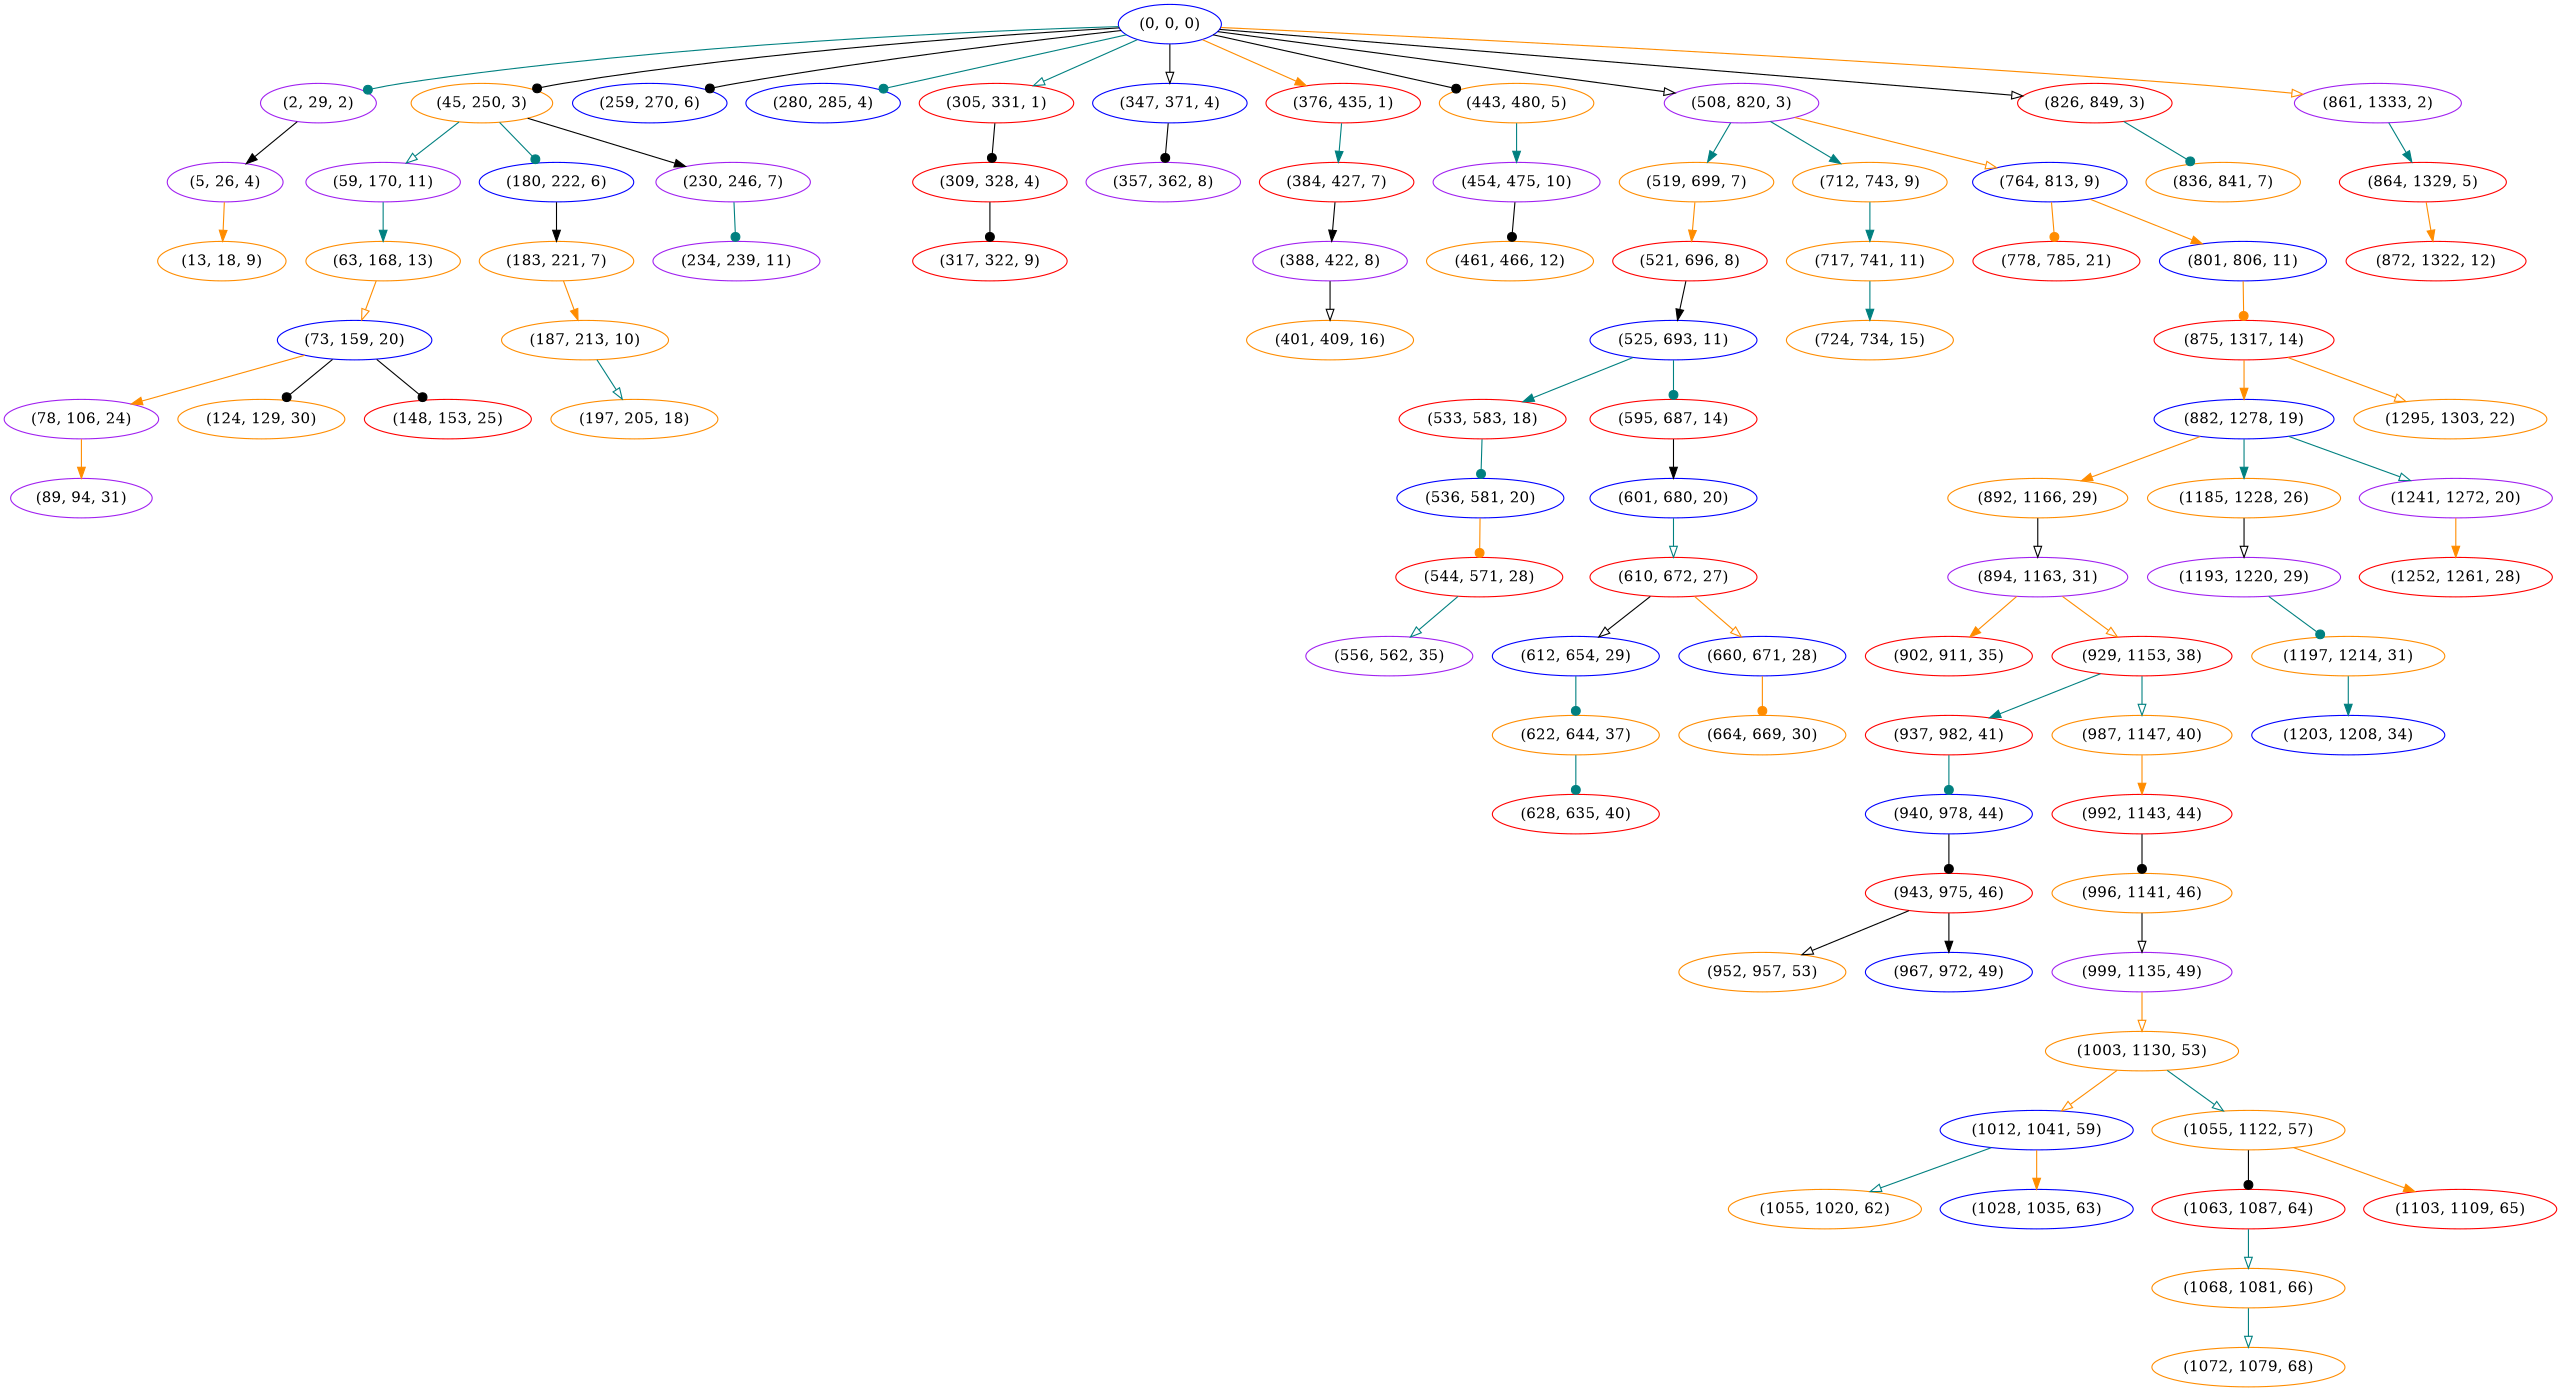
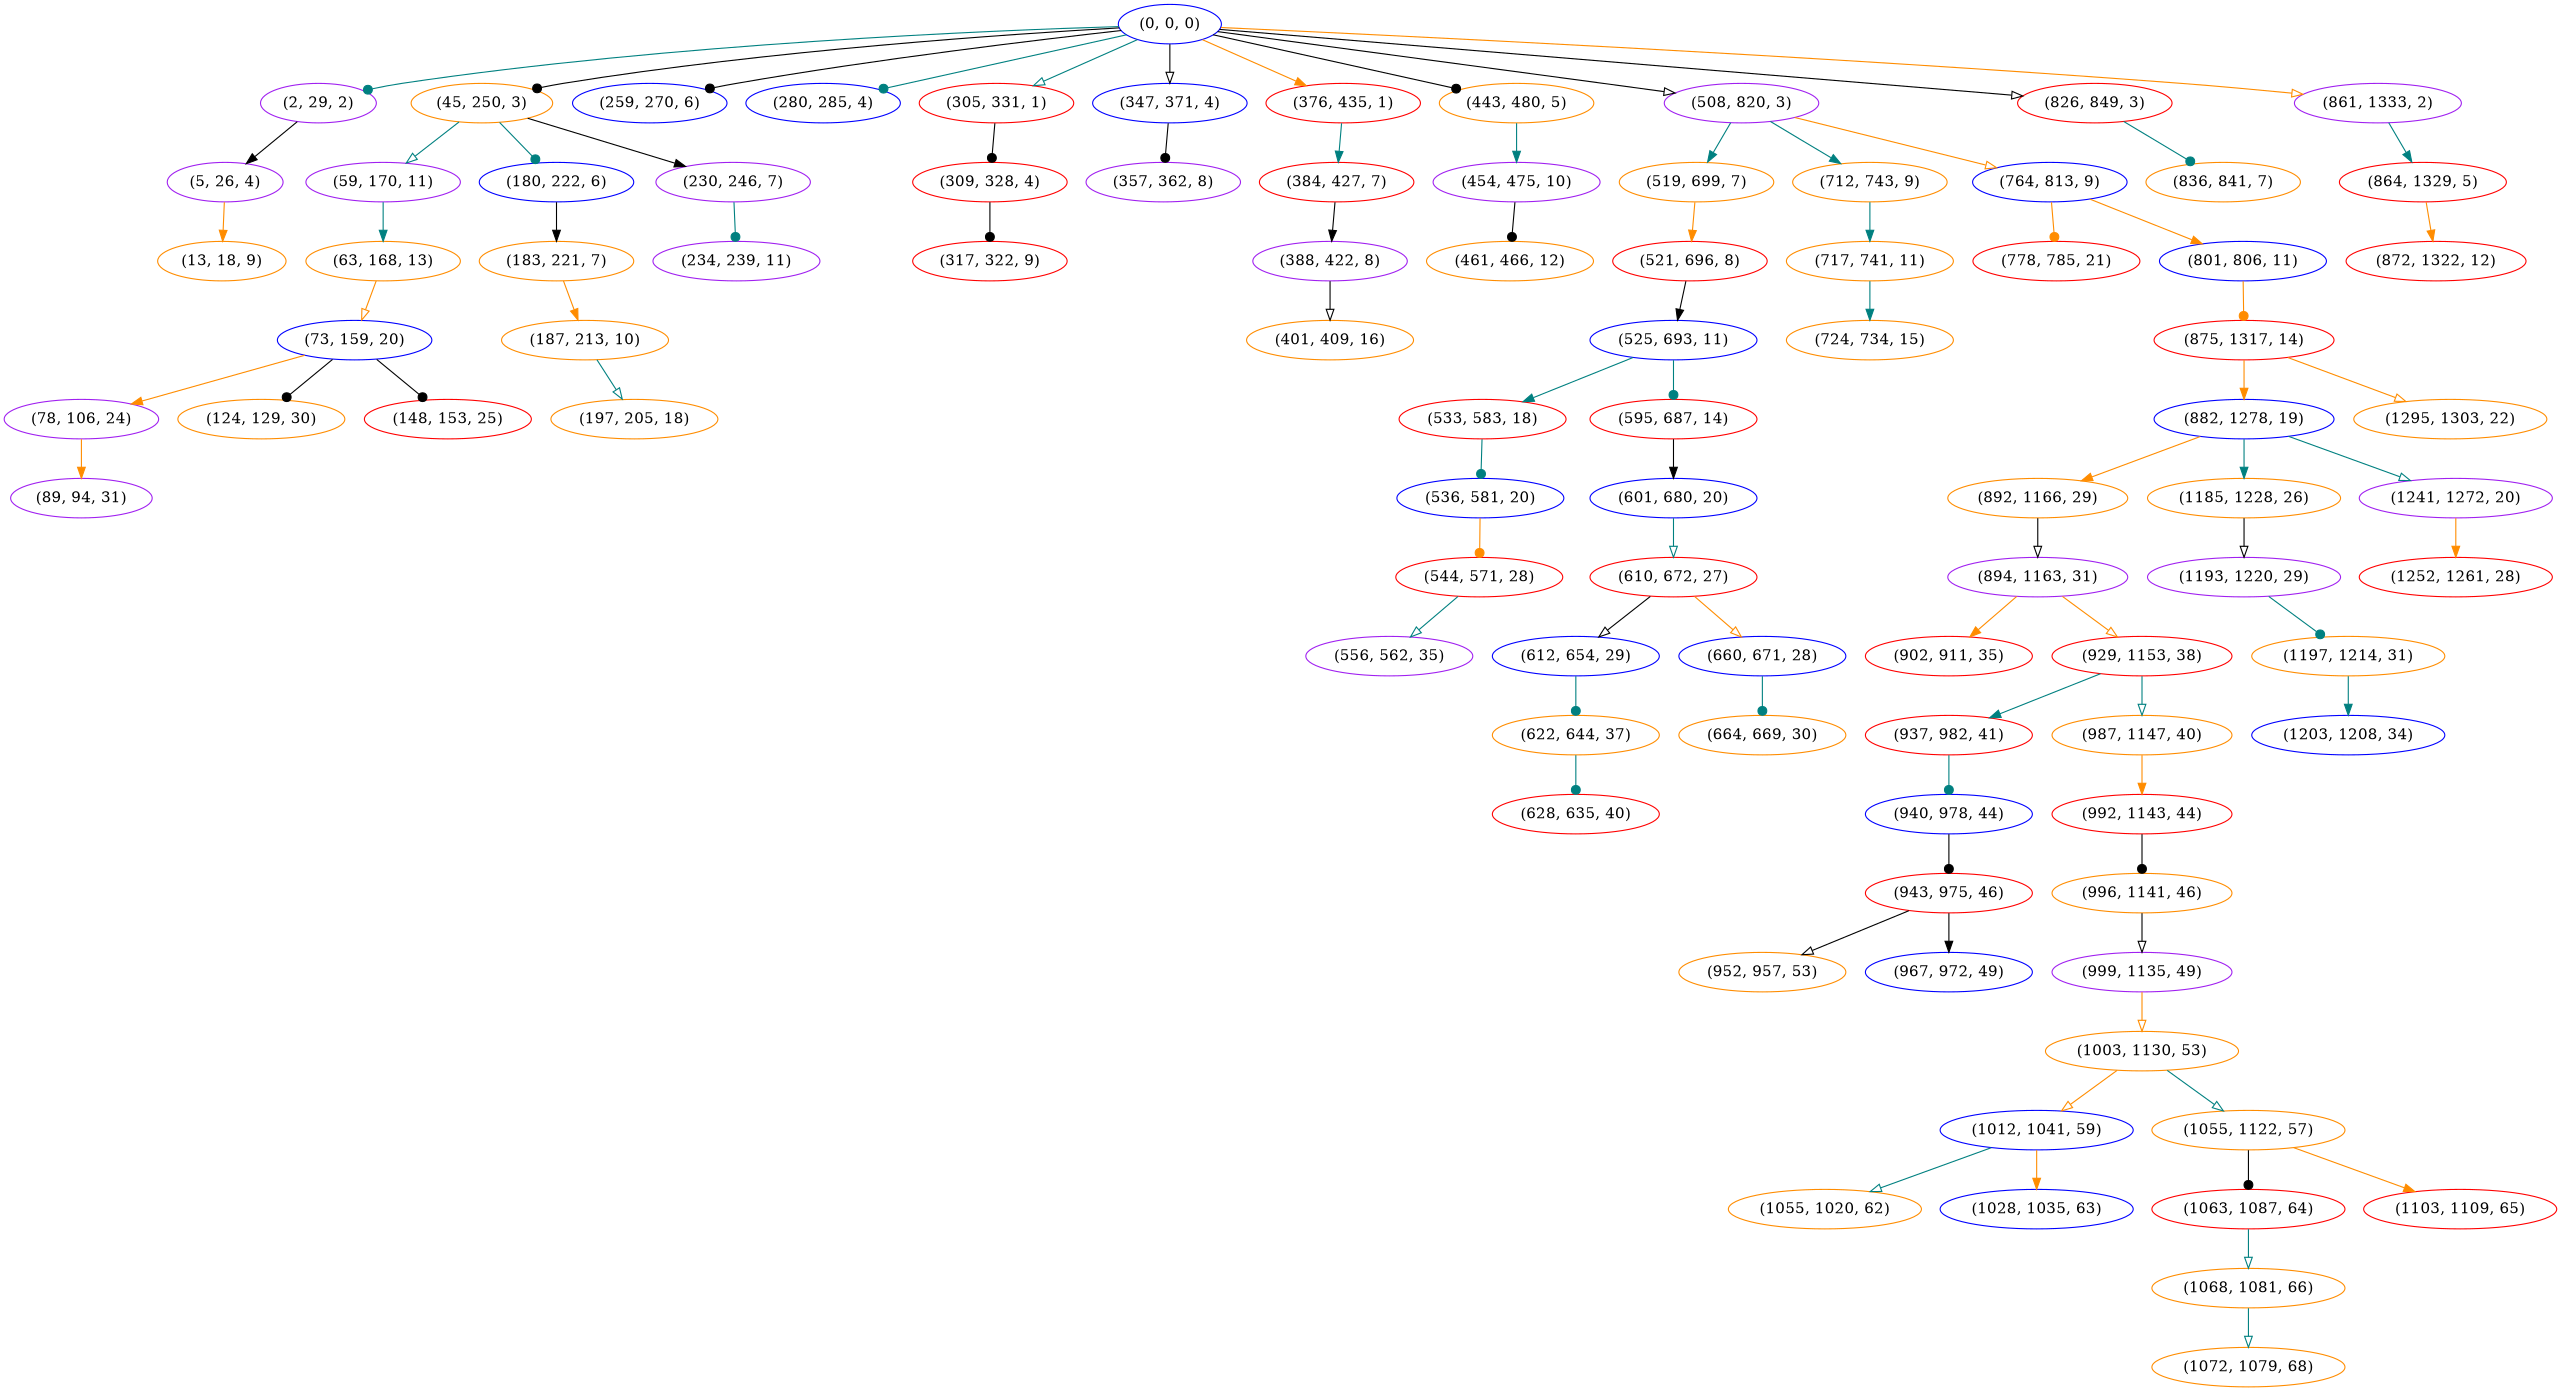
(1762, 691) -> (1762, 691)
